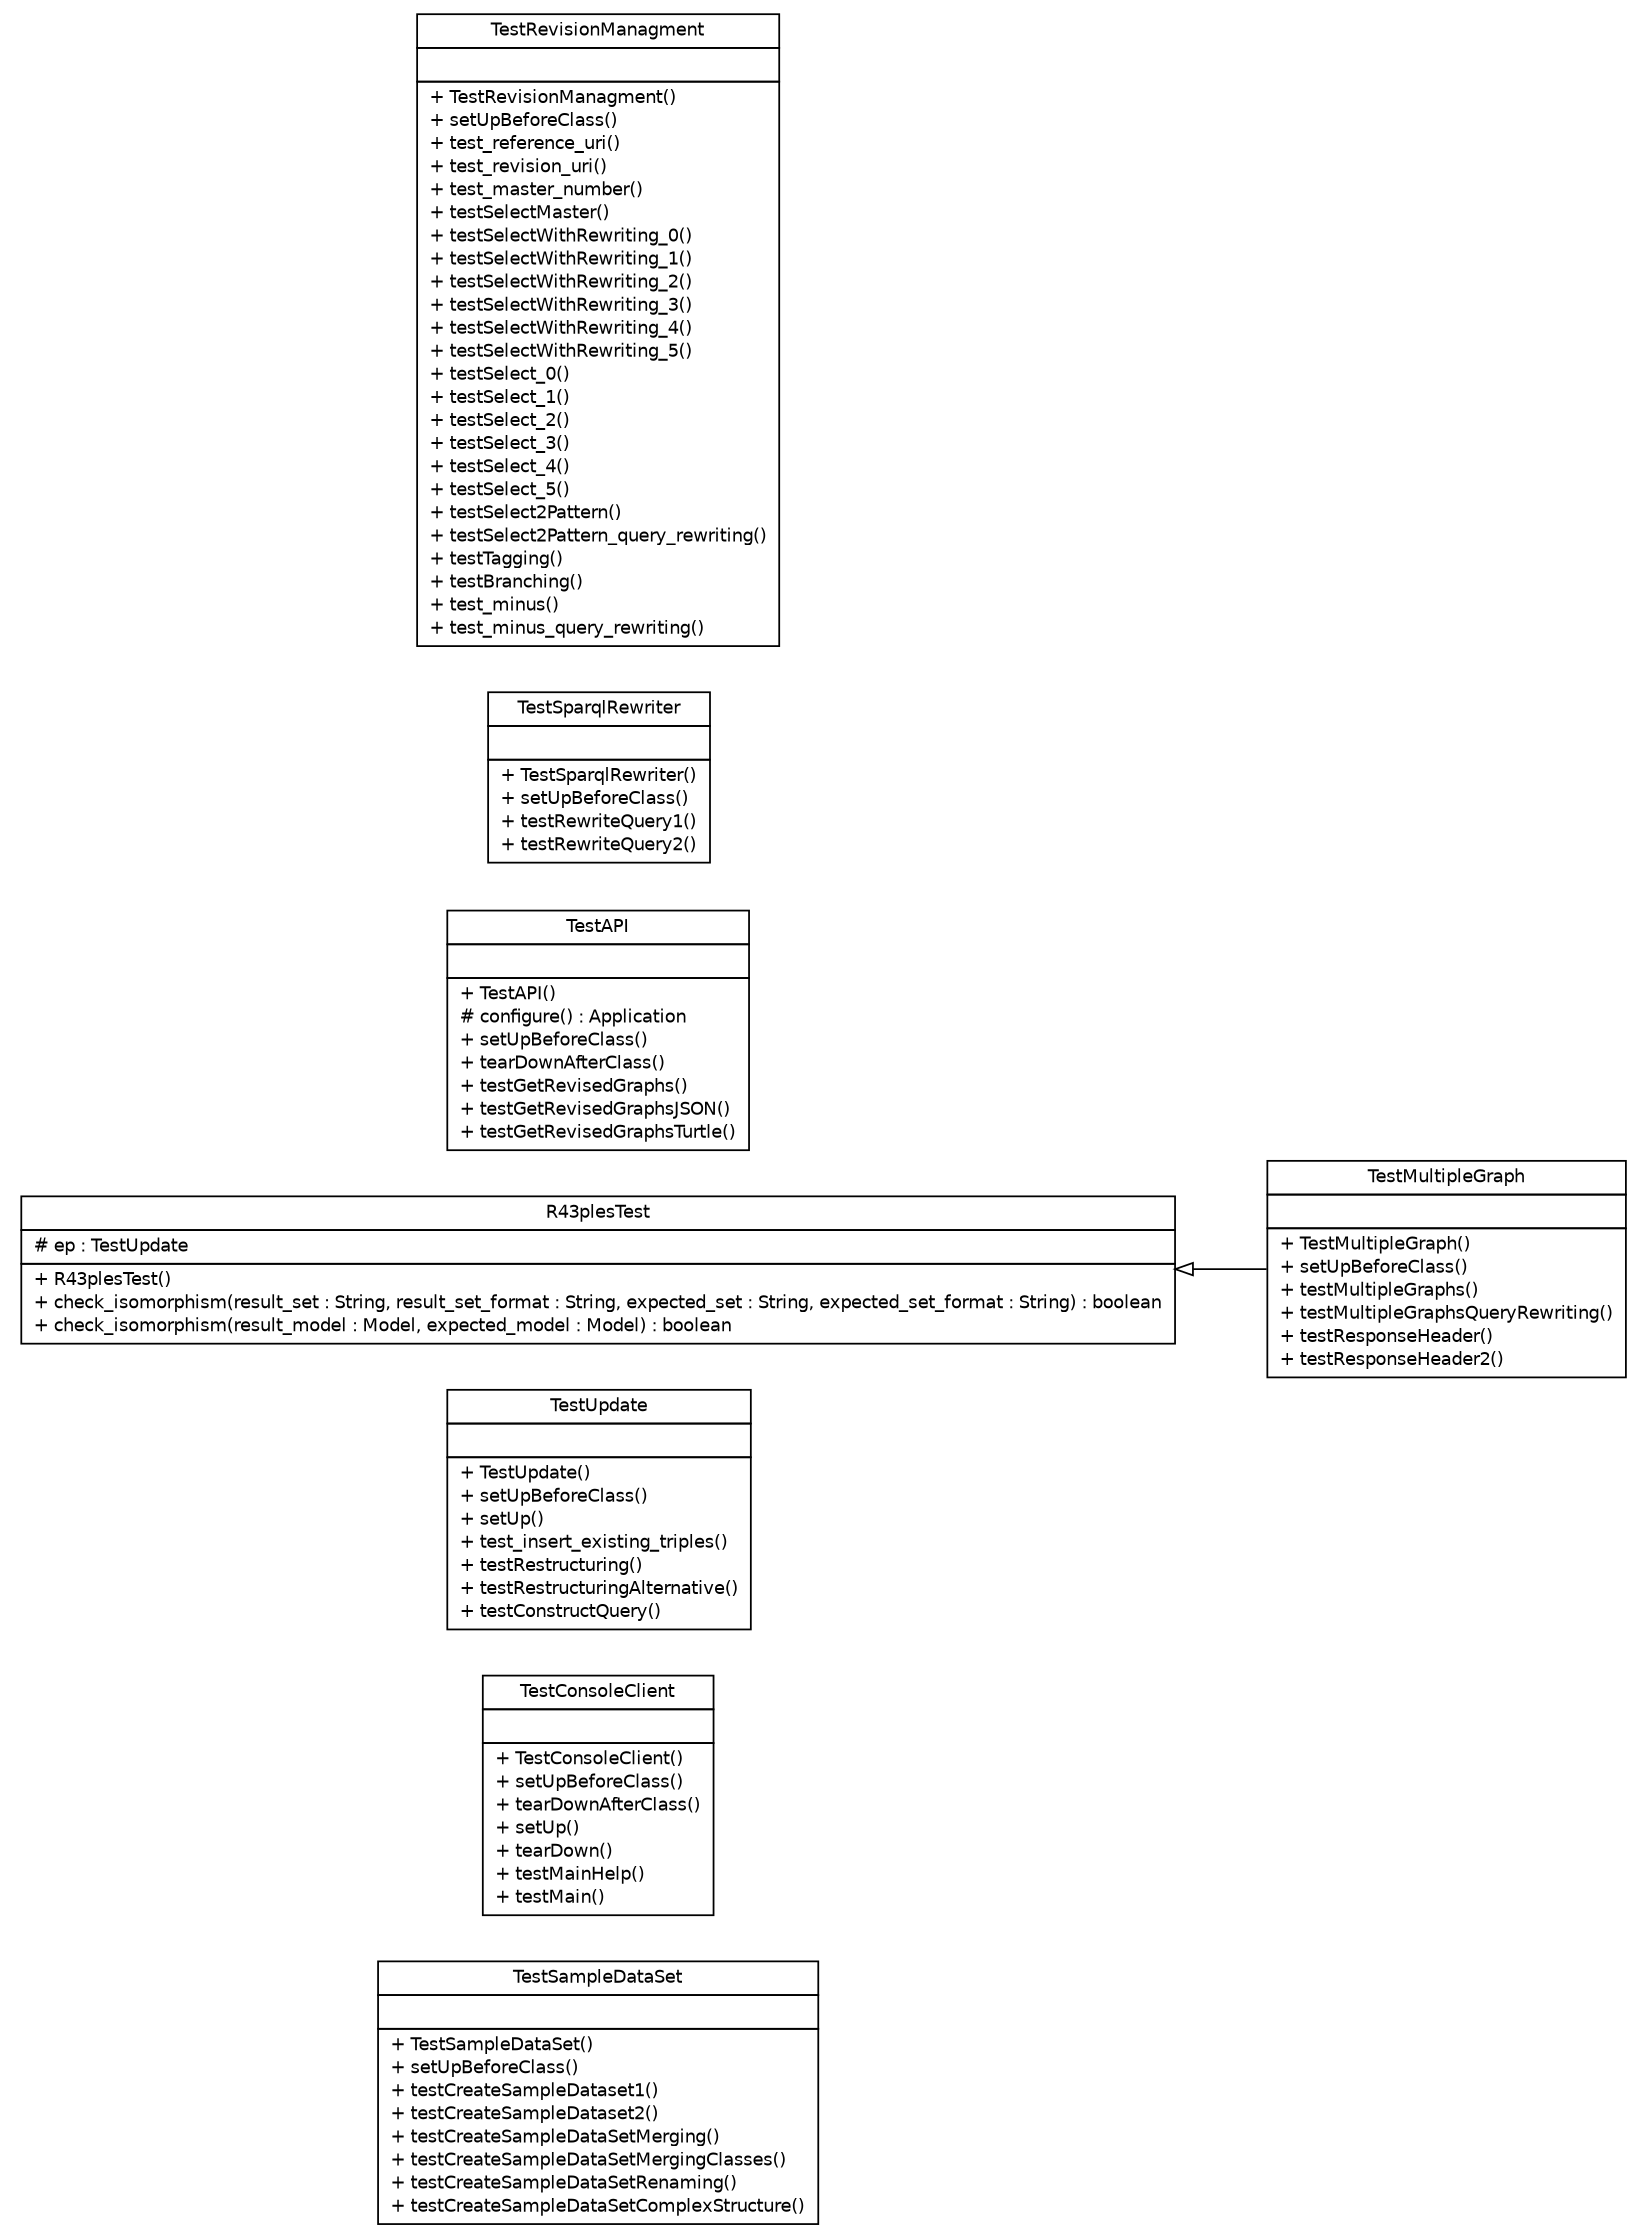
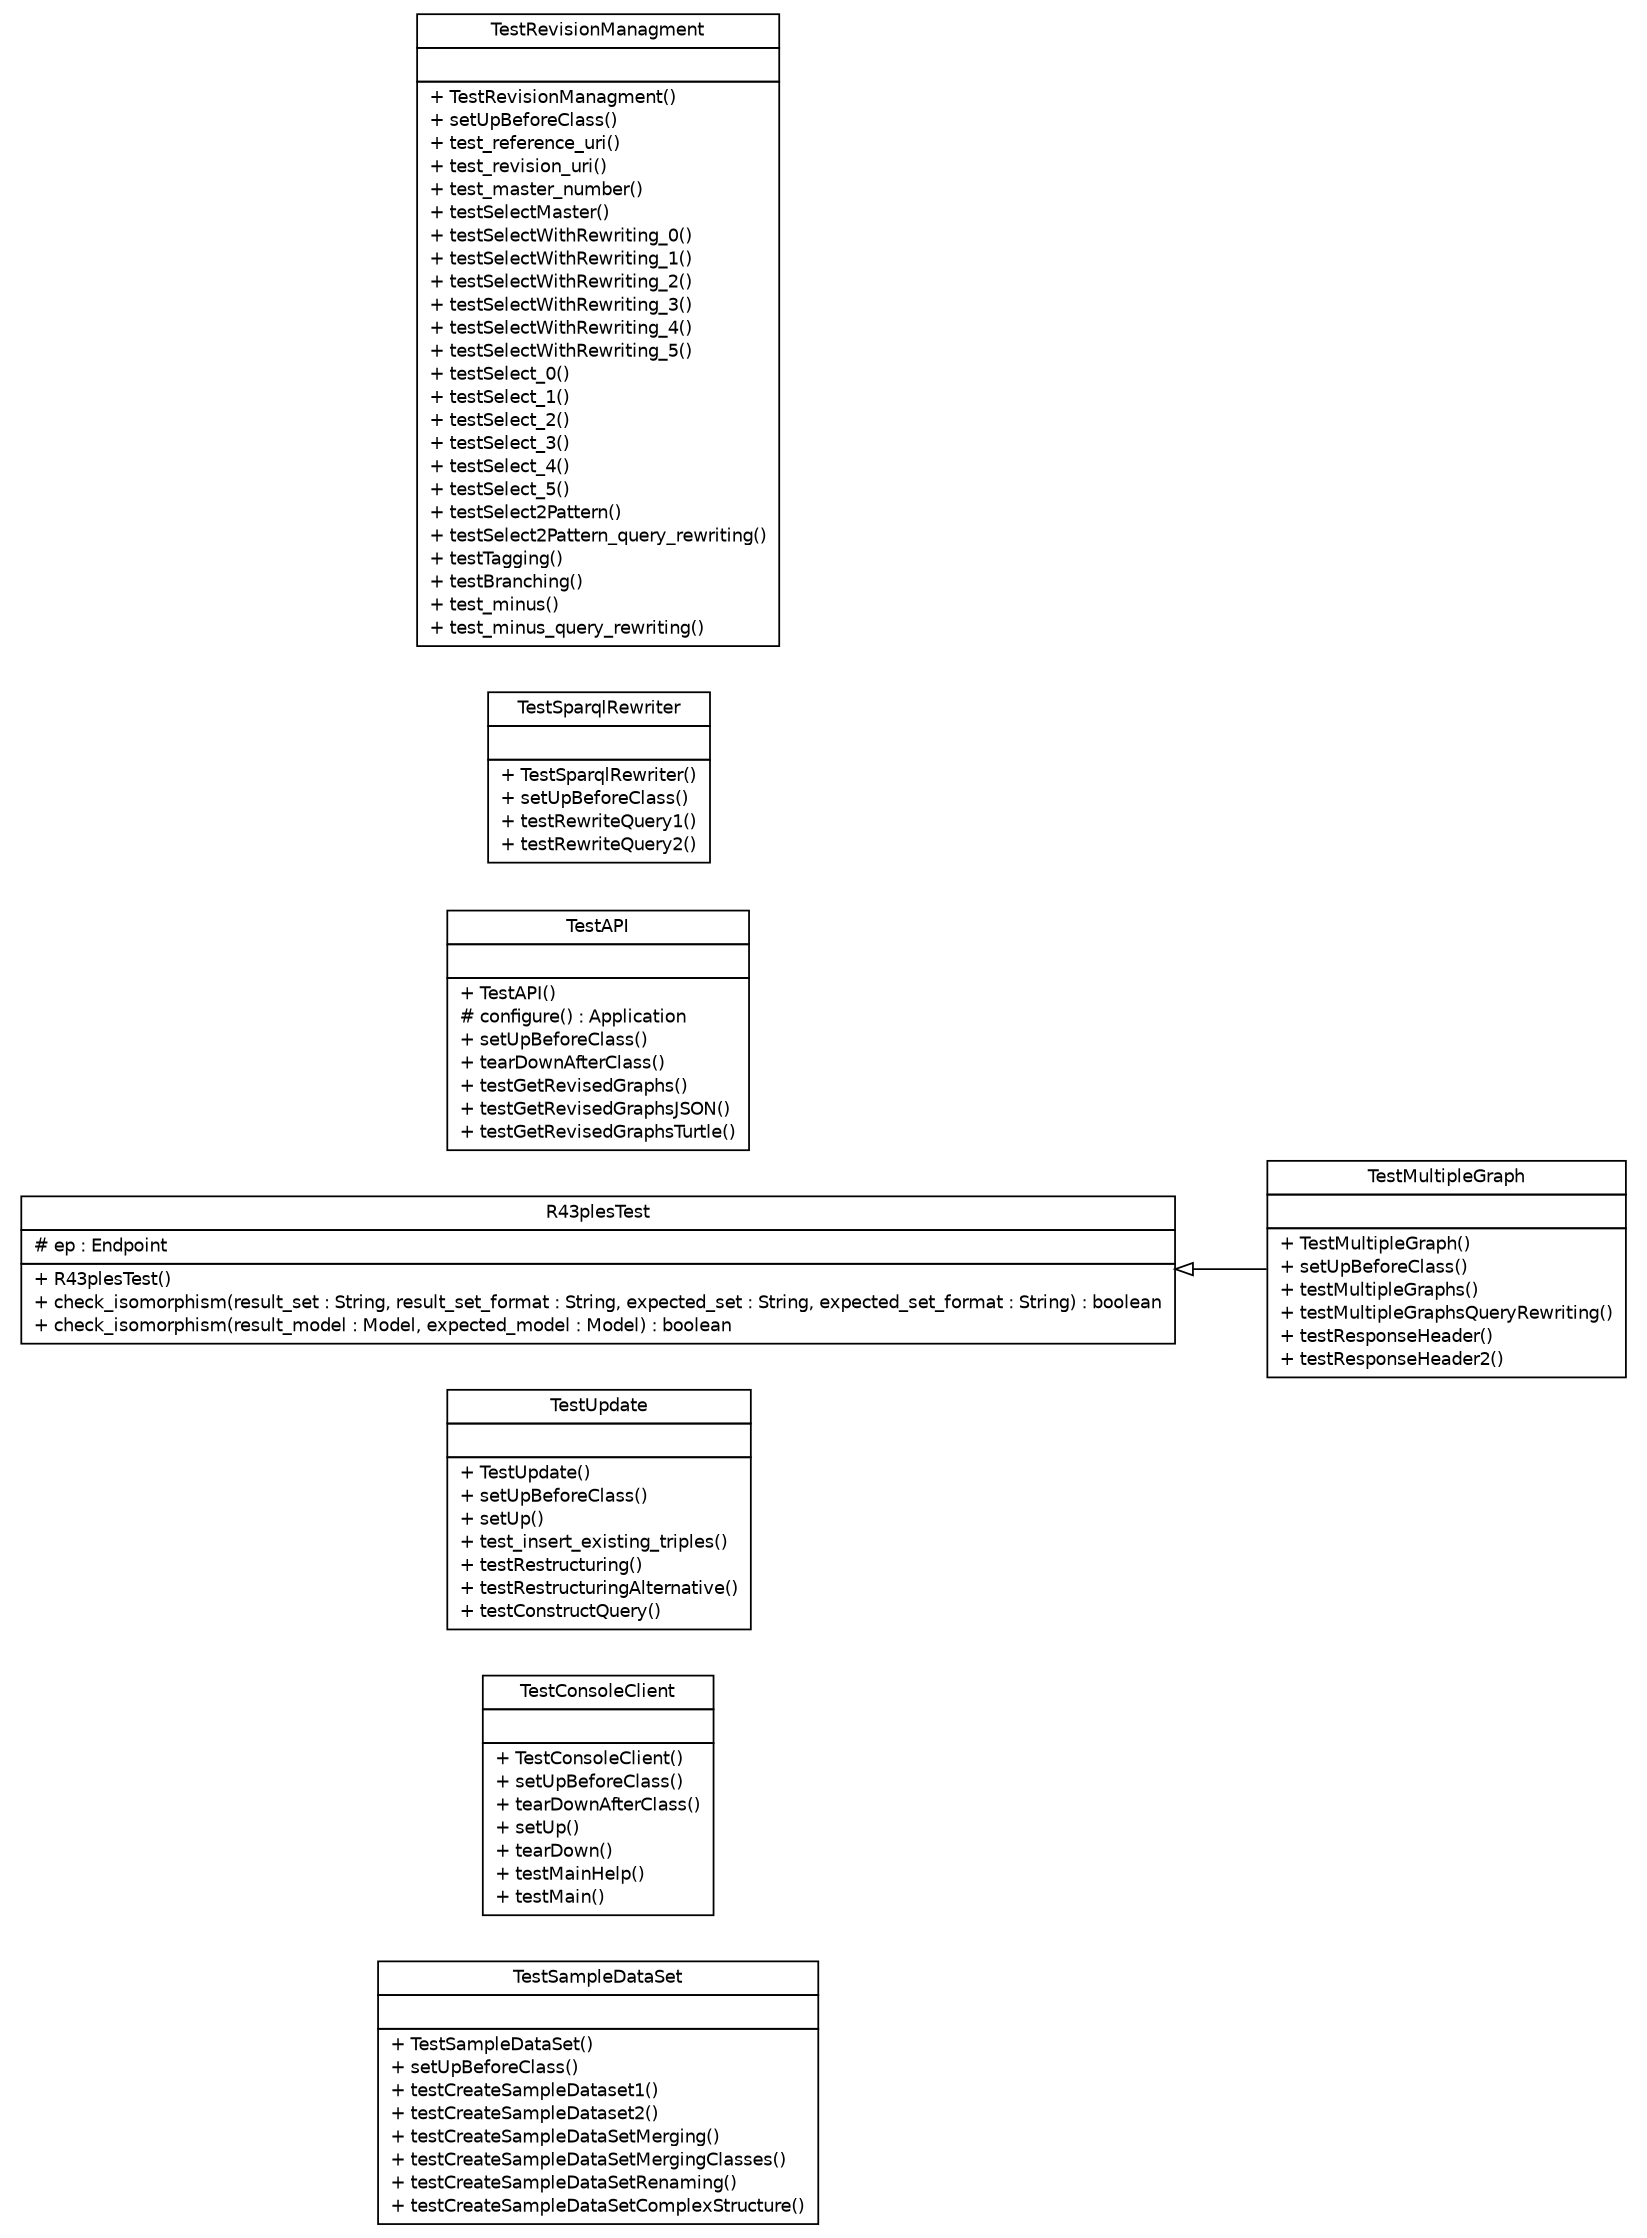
(112, 1246) -> (101, 1246)
